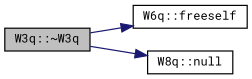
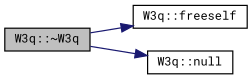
(190, 17) -> (190, 17)
(190, 62) -> (190, 62)
